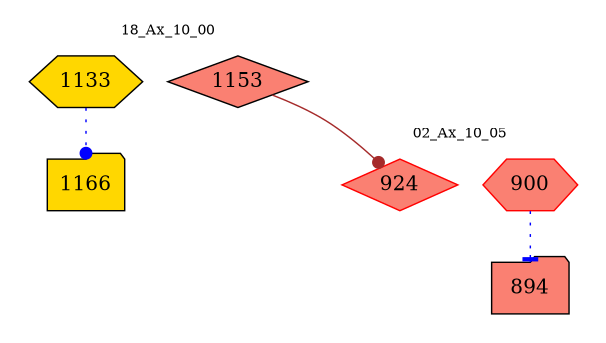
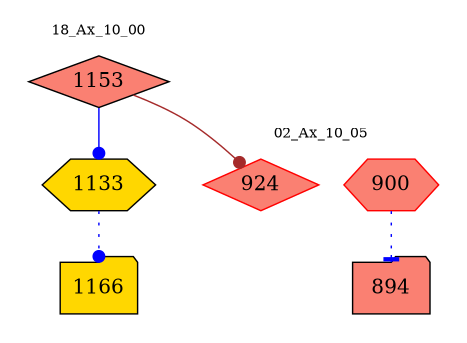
none -> (99, 128)
